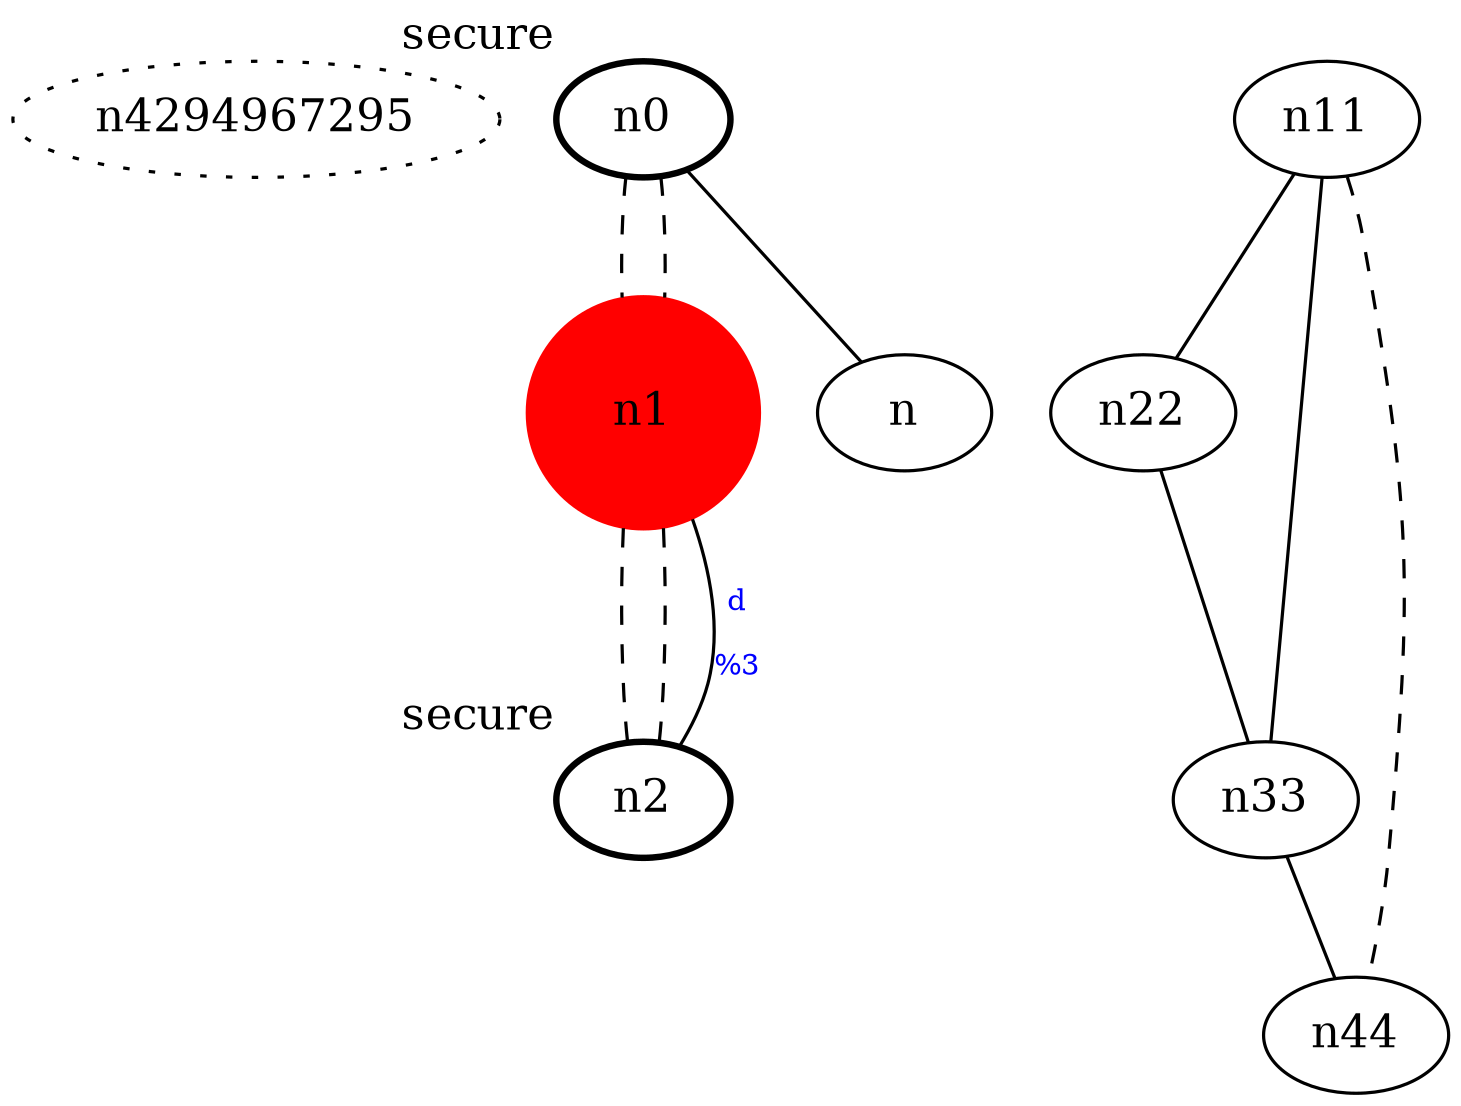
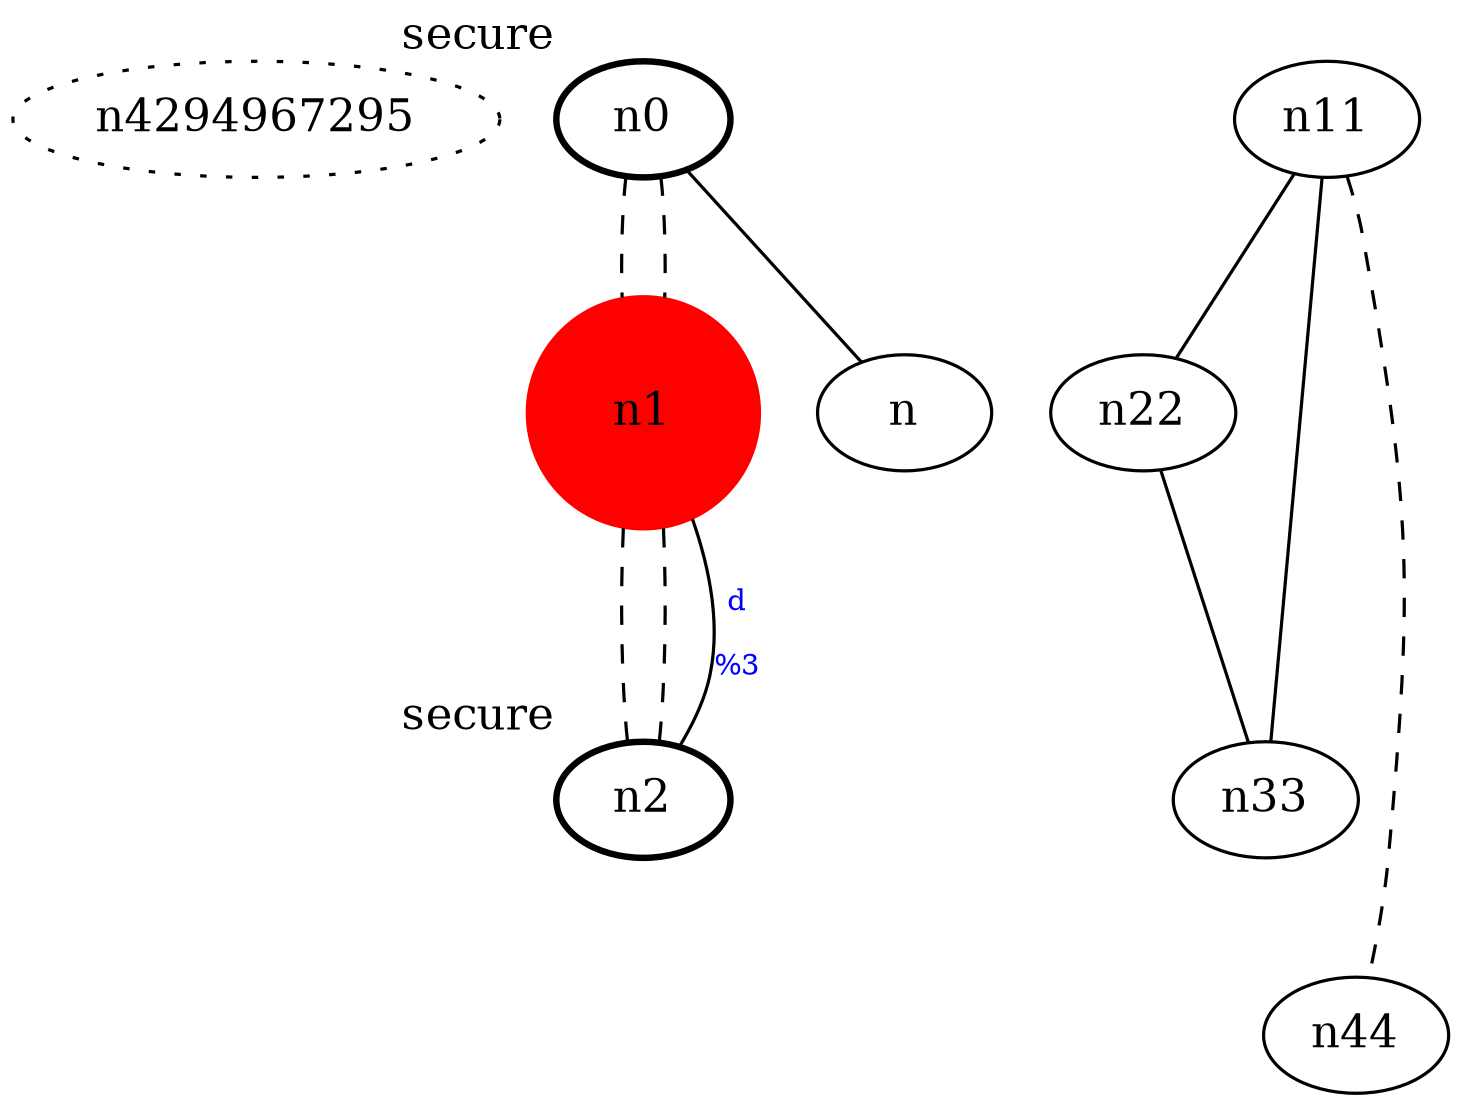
(1311, 918) -> none
